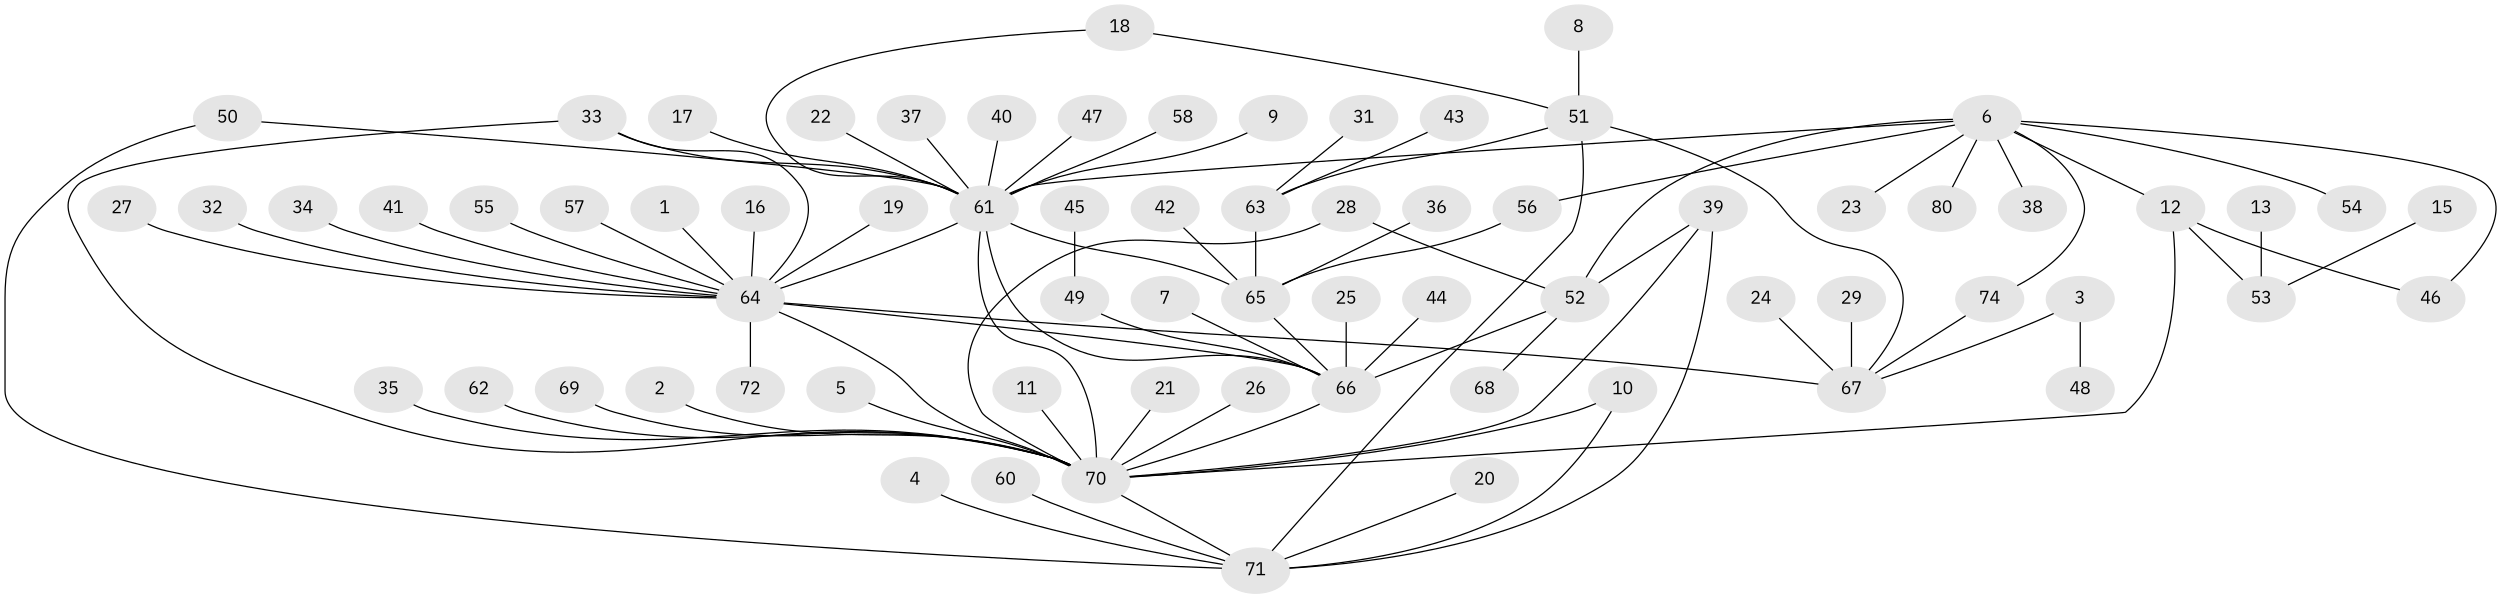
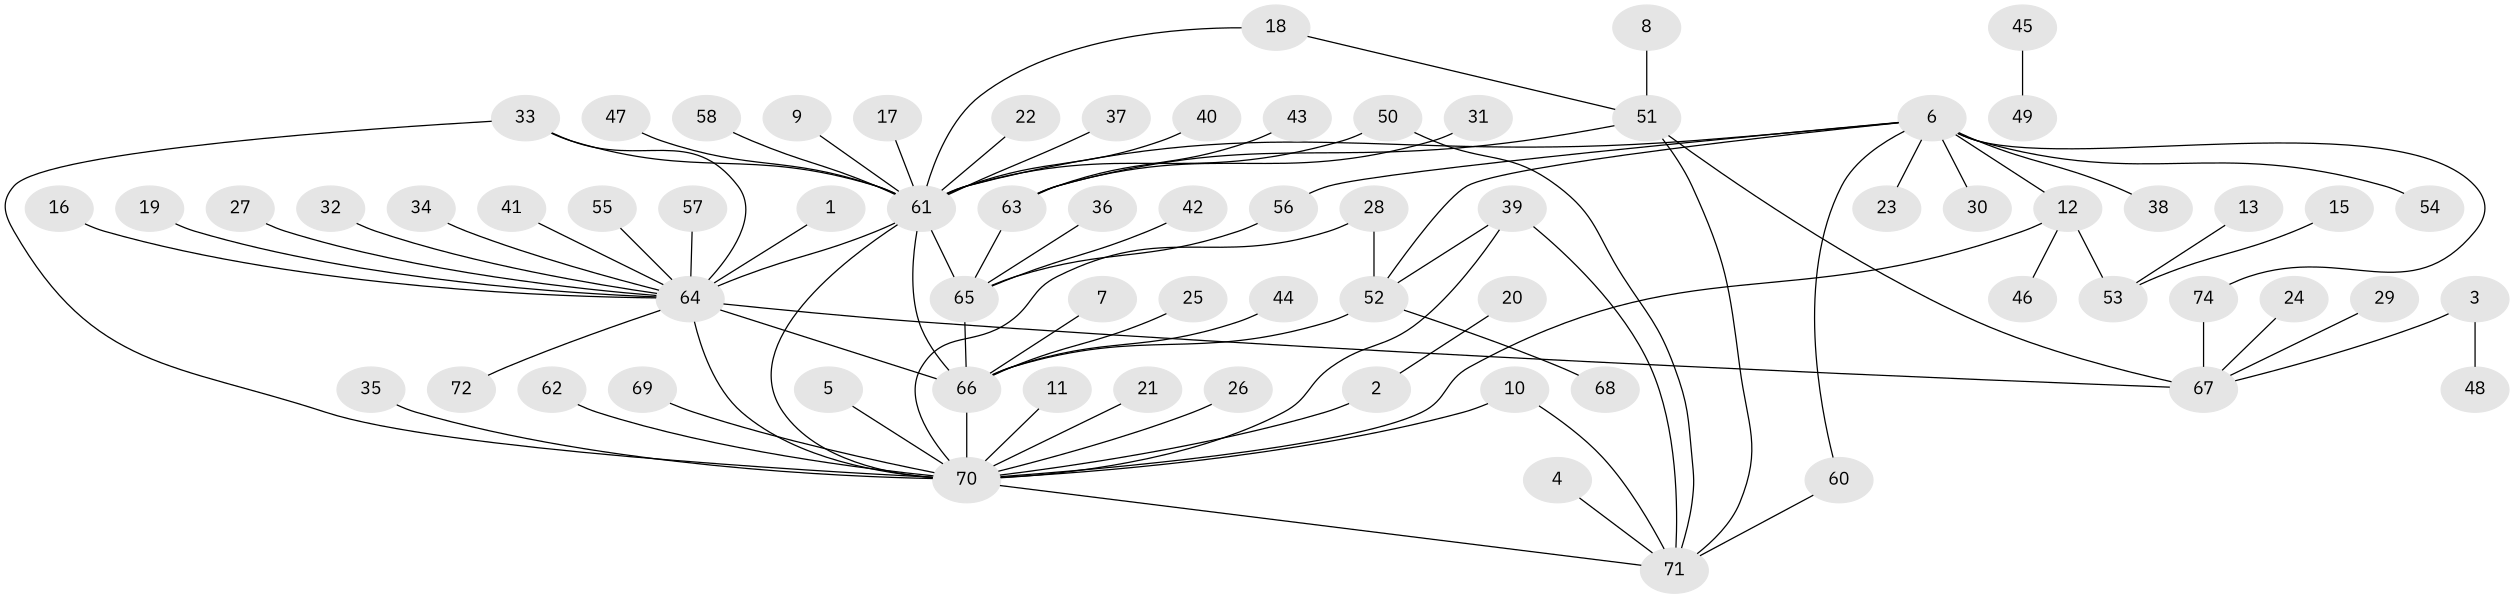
(2312, 147) -> (1818, 269)
(1942, 209) -> (1977, 209)
(1210, 344) -> none
(1371, 527) -> (1444, 345)
